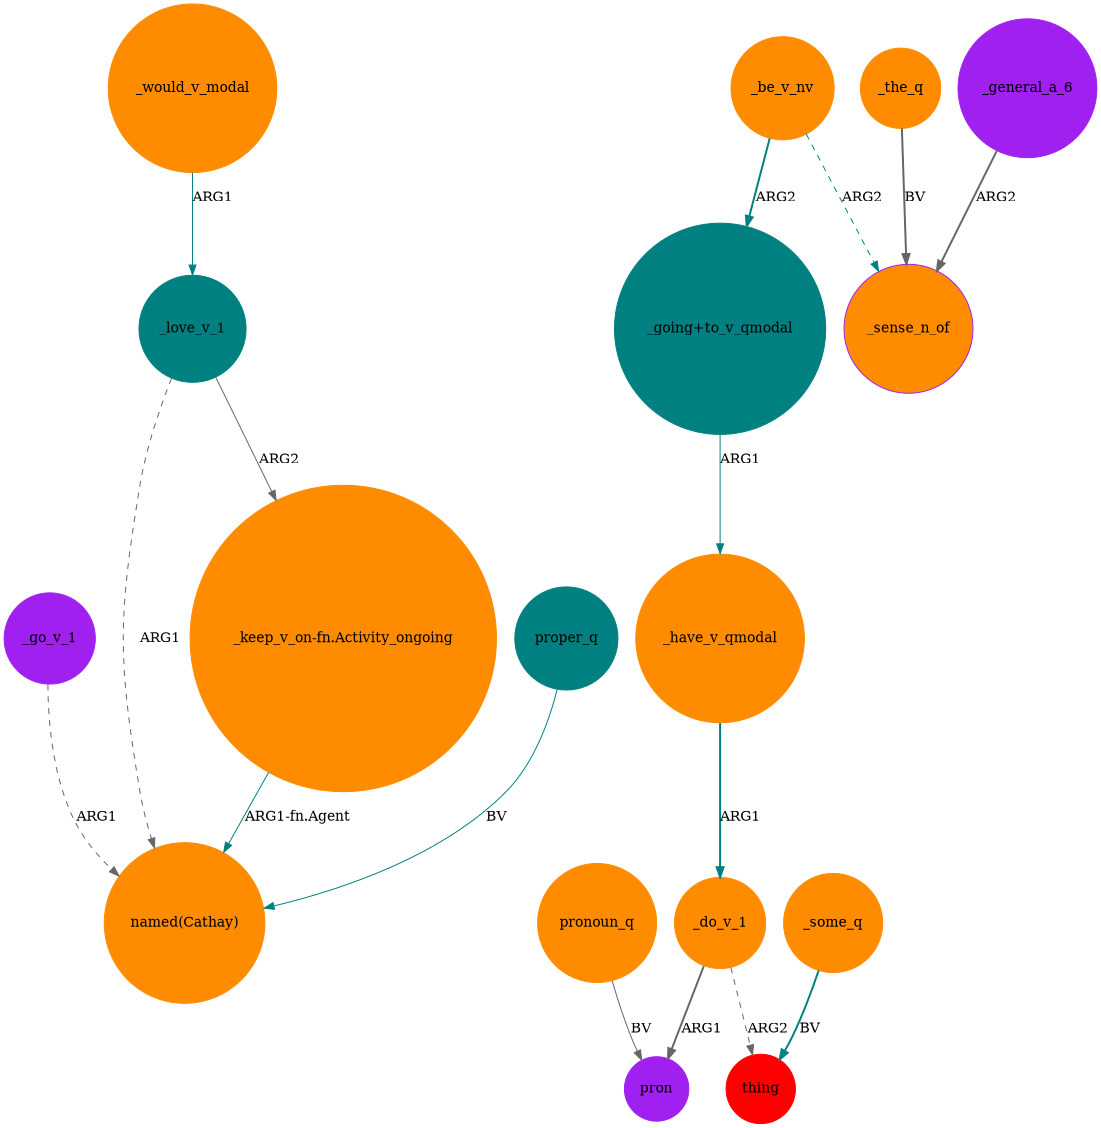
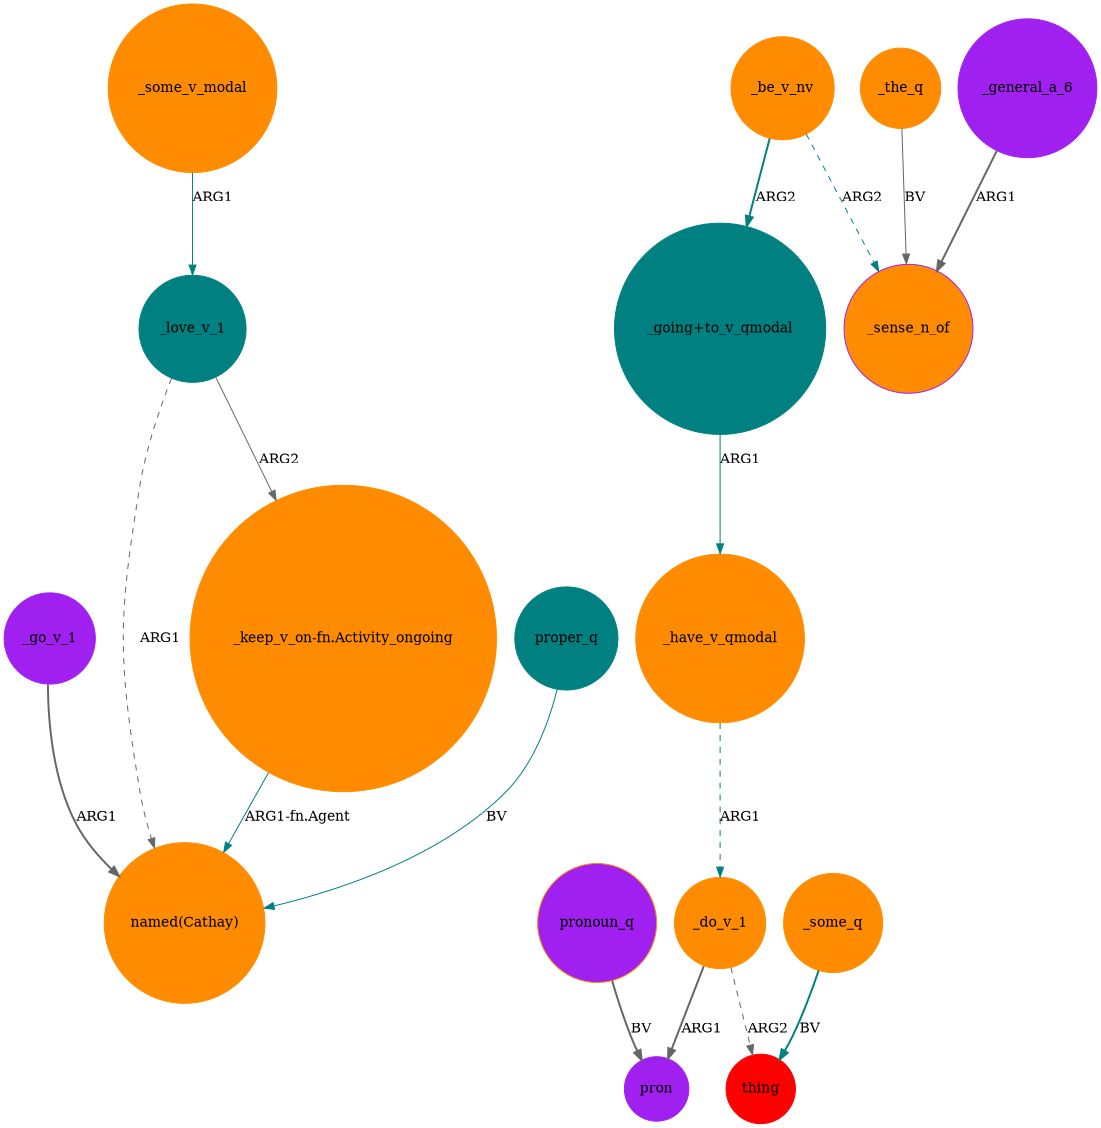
(193, 88) -> (193, 88)
(904, 191) -> (904, 191)
(996, 198) -> (996, 198)
(61, 784) -> (61, 784)
(720, 795) -> (720, 795)
(597, 923) -> (597, 923)
(623, 1016) -> (623, 1016)
